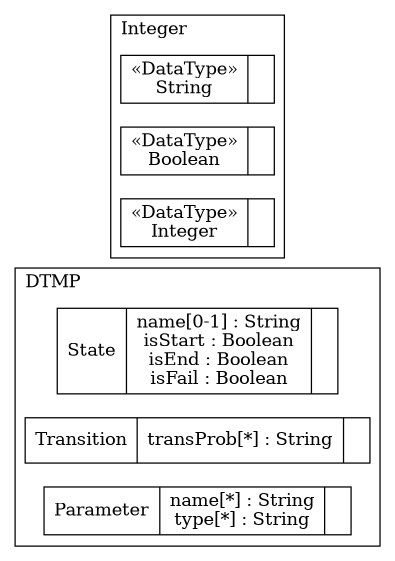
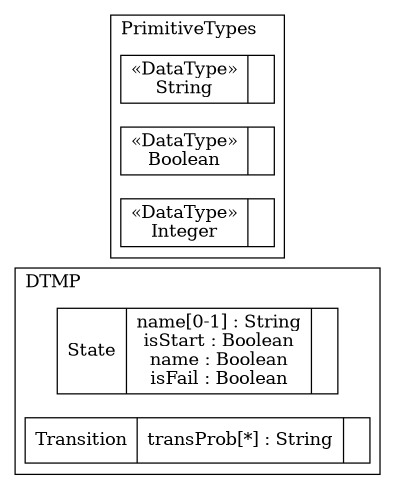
(154, 30) -> (189, 30)
(219, 360) -> (219, 360)
(198, 511) -> none
